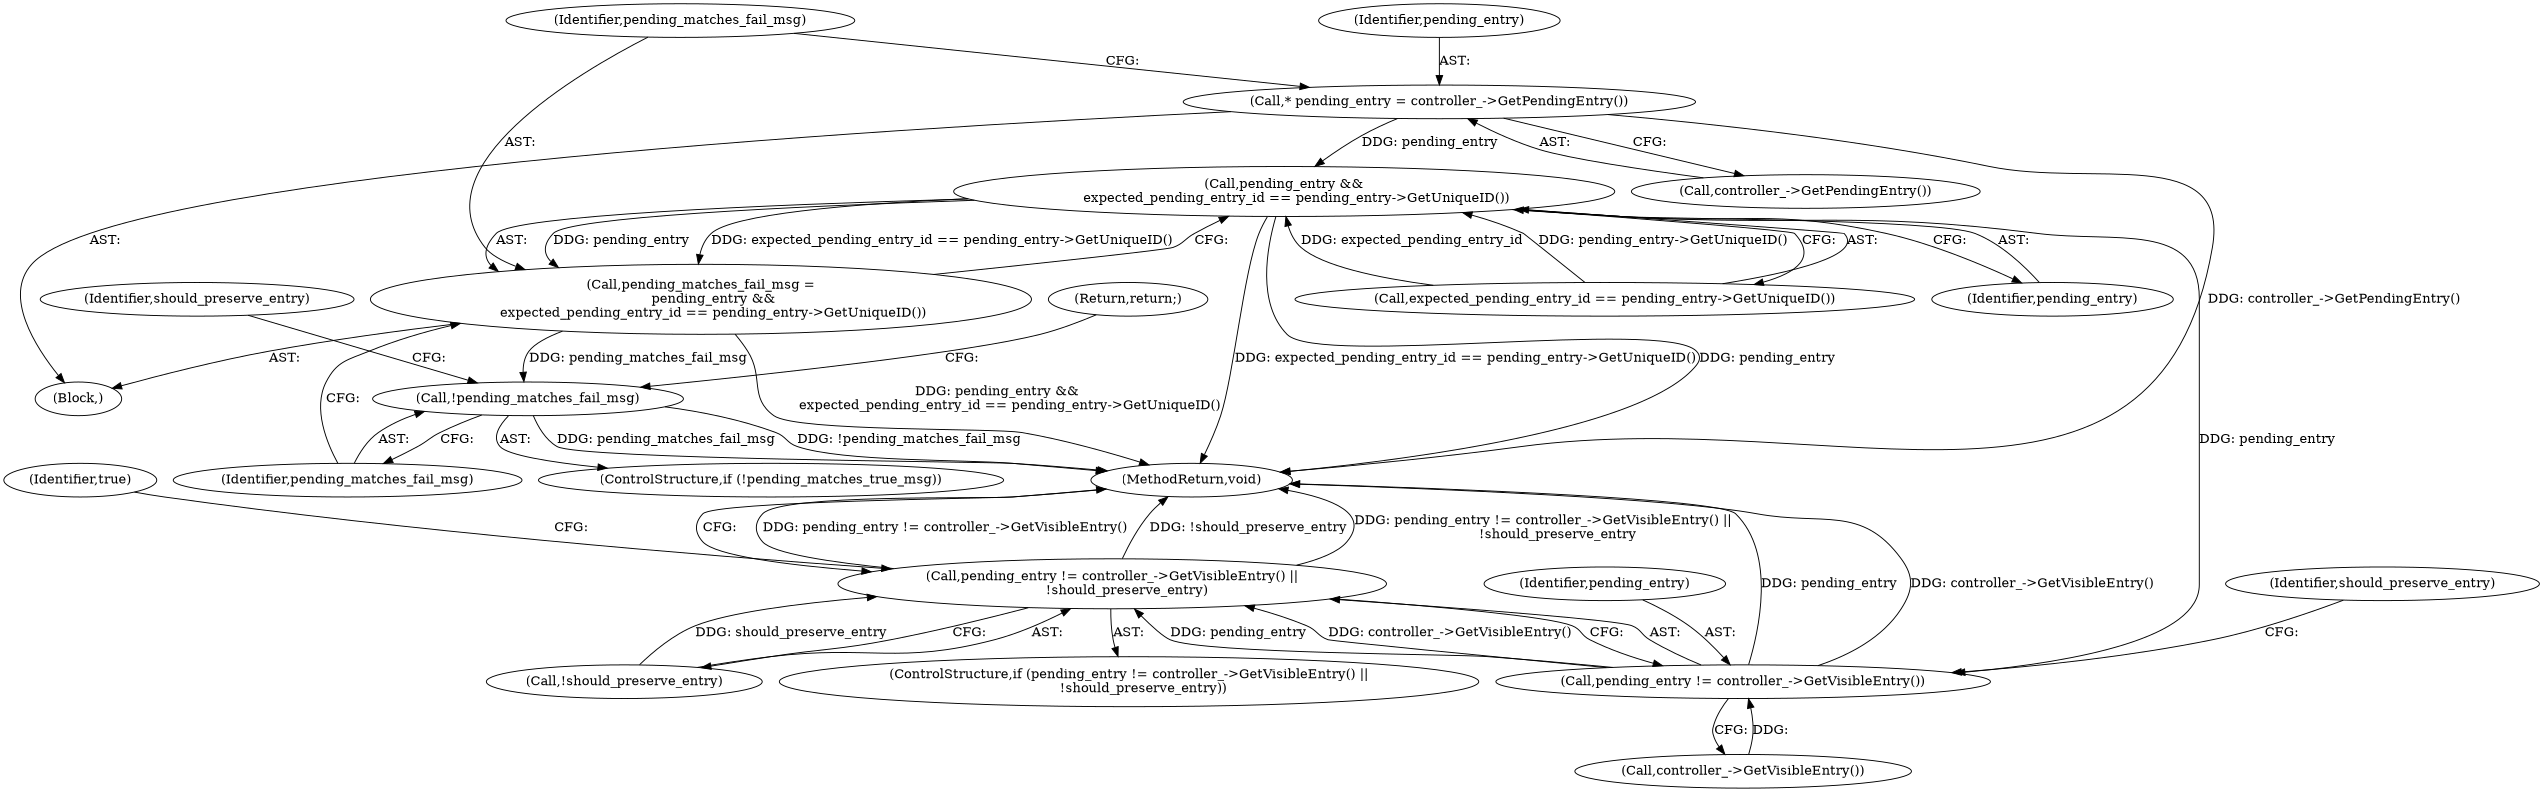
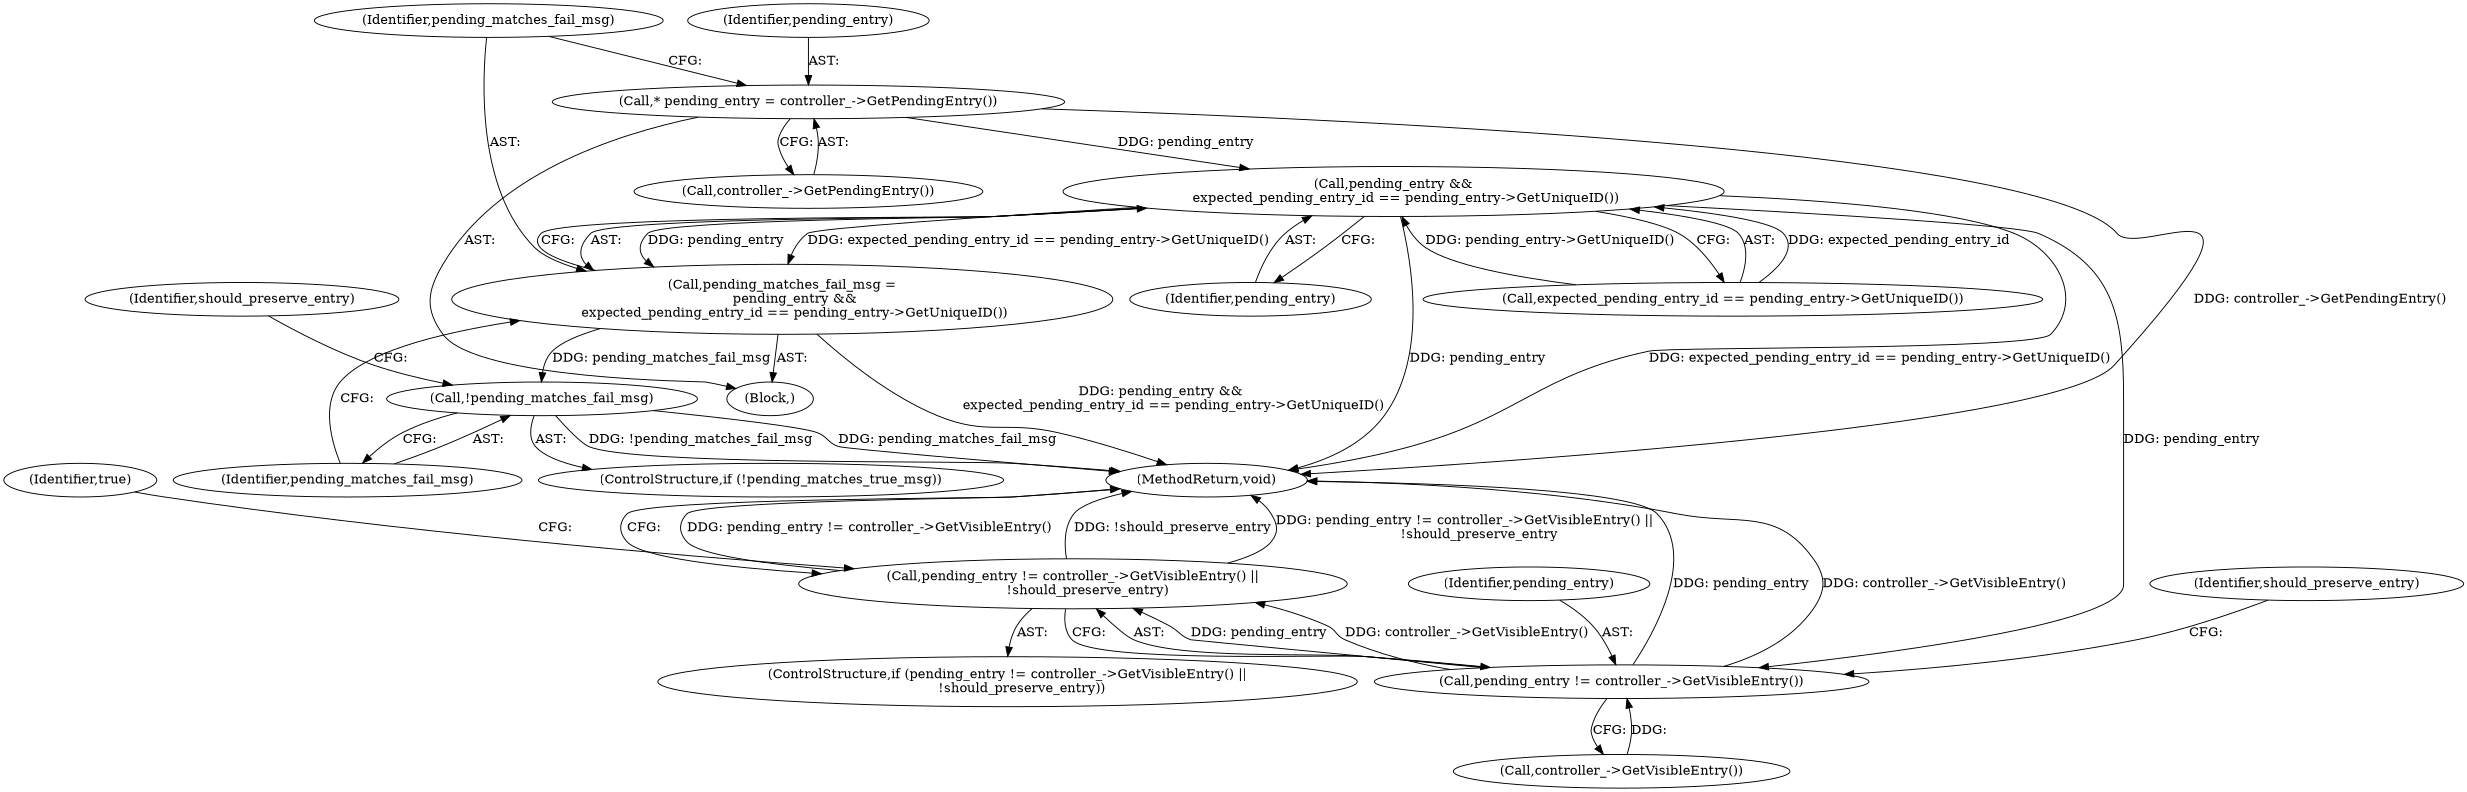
(1128, 299) -> none
(624, 682) -> none
